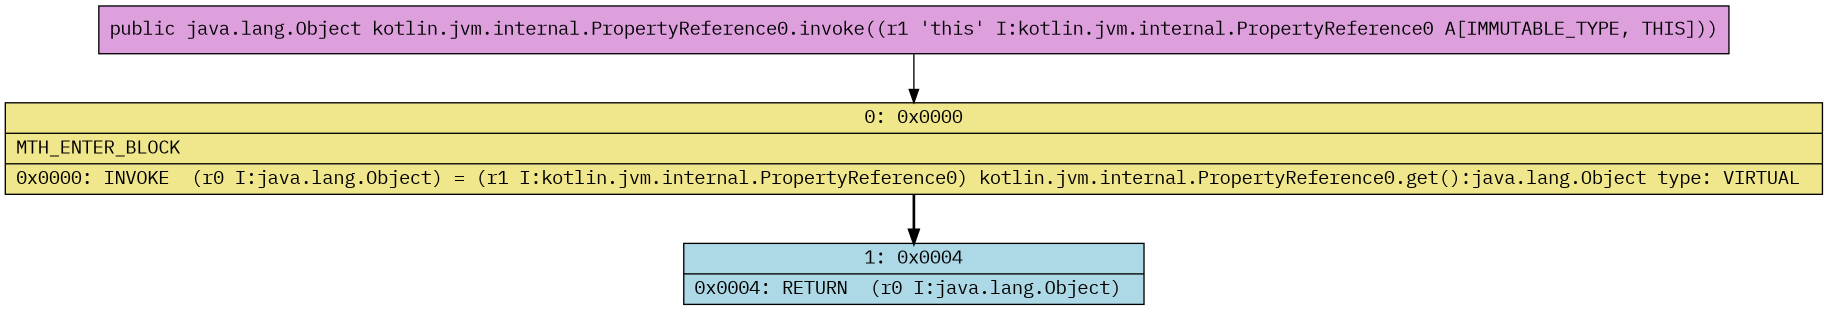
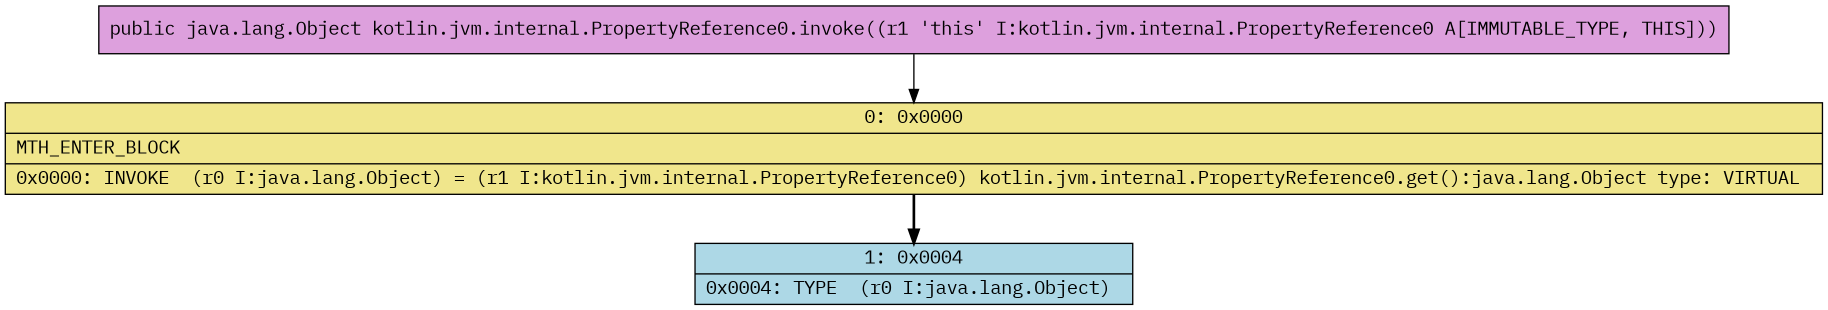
(914, 288) -> (914, 288)
